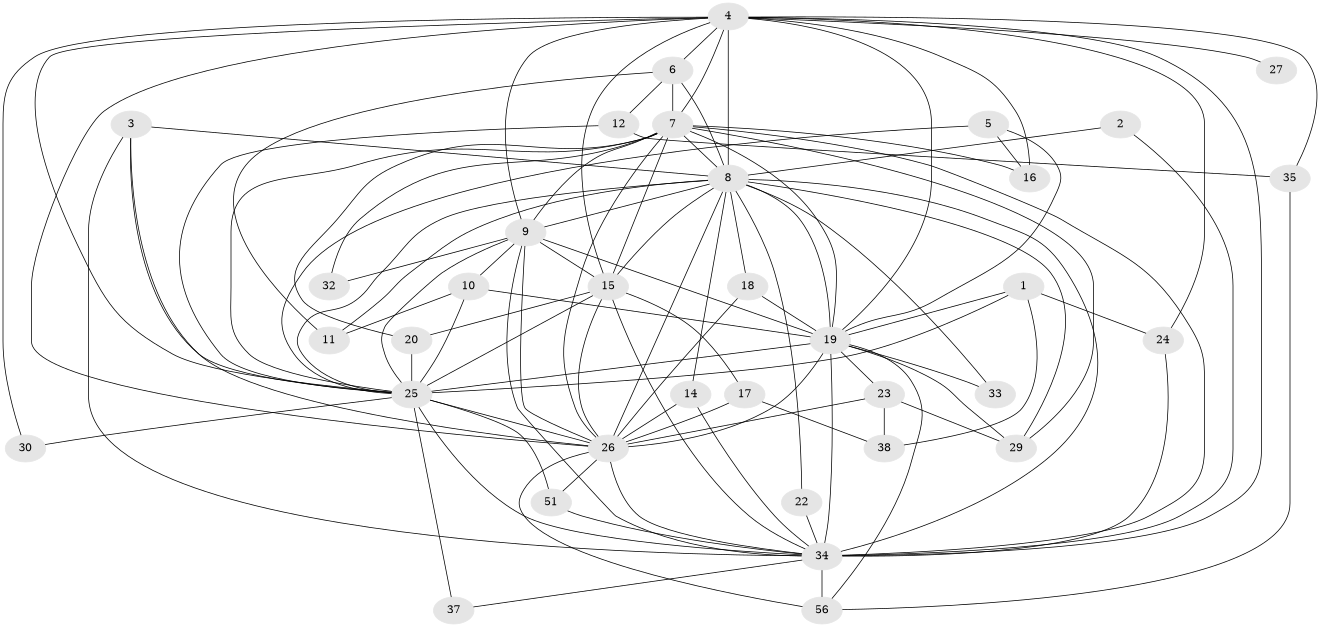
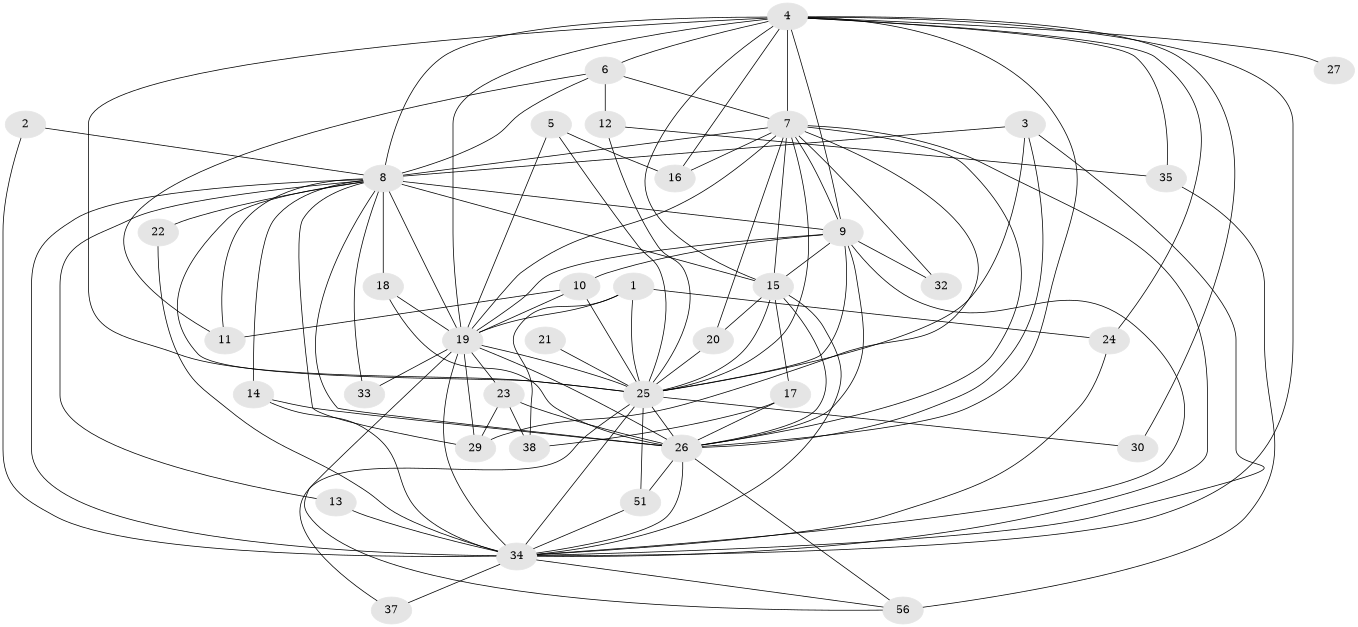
none -> (545, 340)
none -> (336, 502)
